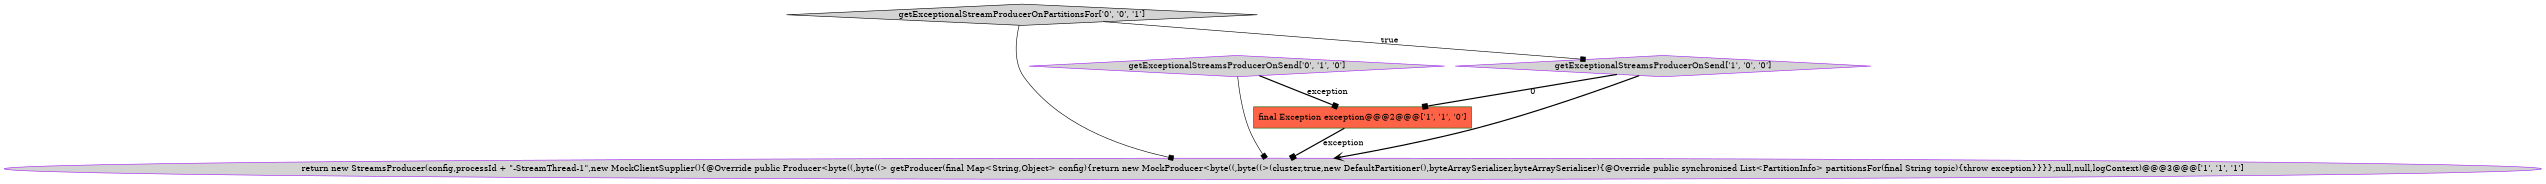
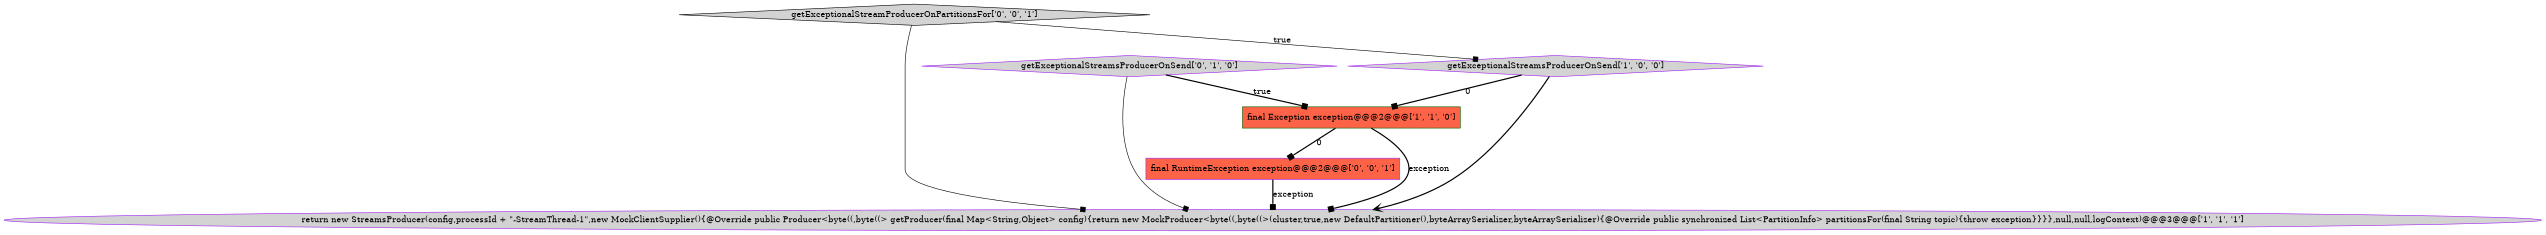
(1328, 92) -> (1263, 92)
none -> (1273, 169)
